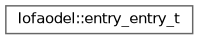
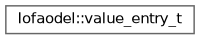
(99, 20) -> (100, 20)
